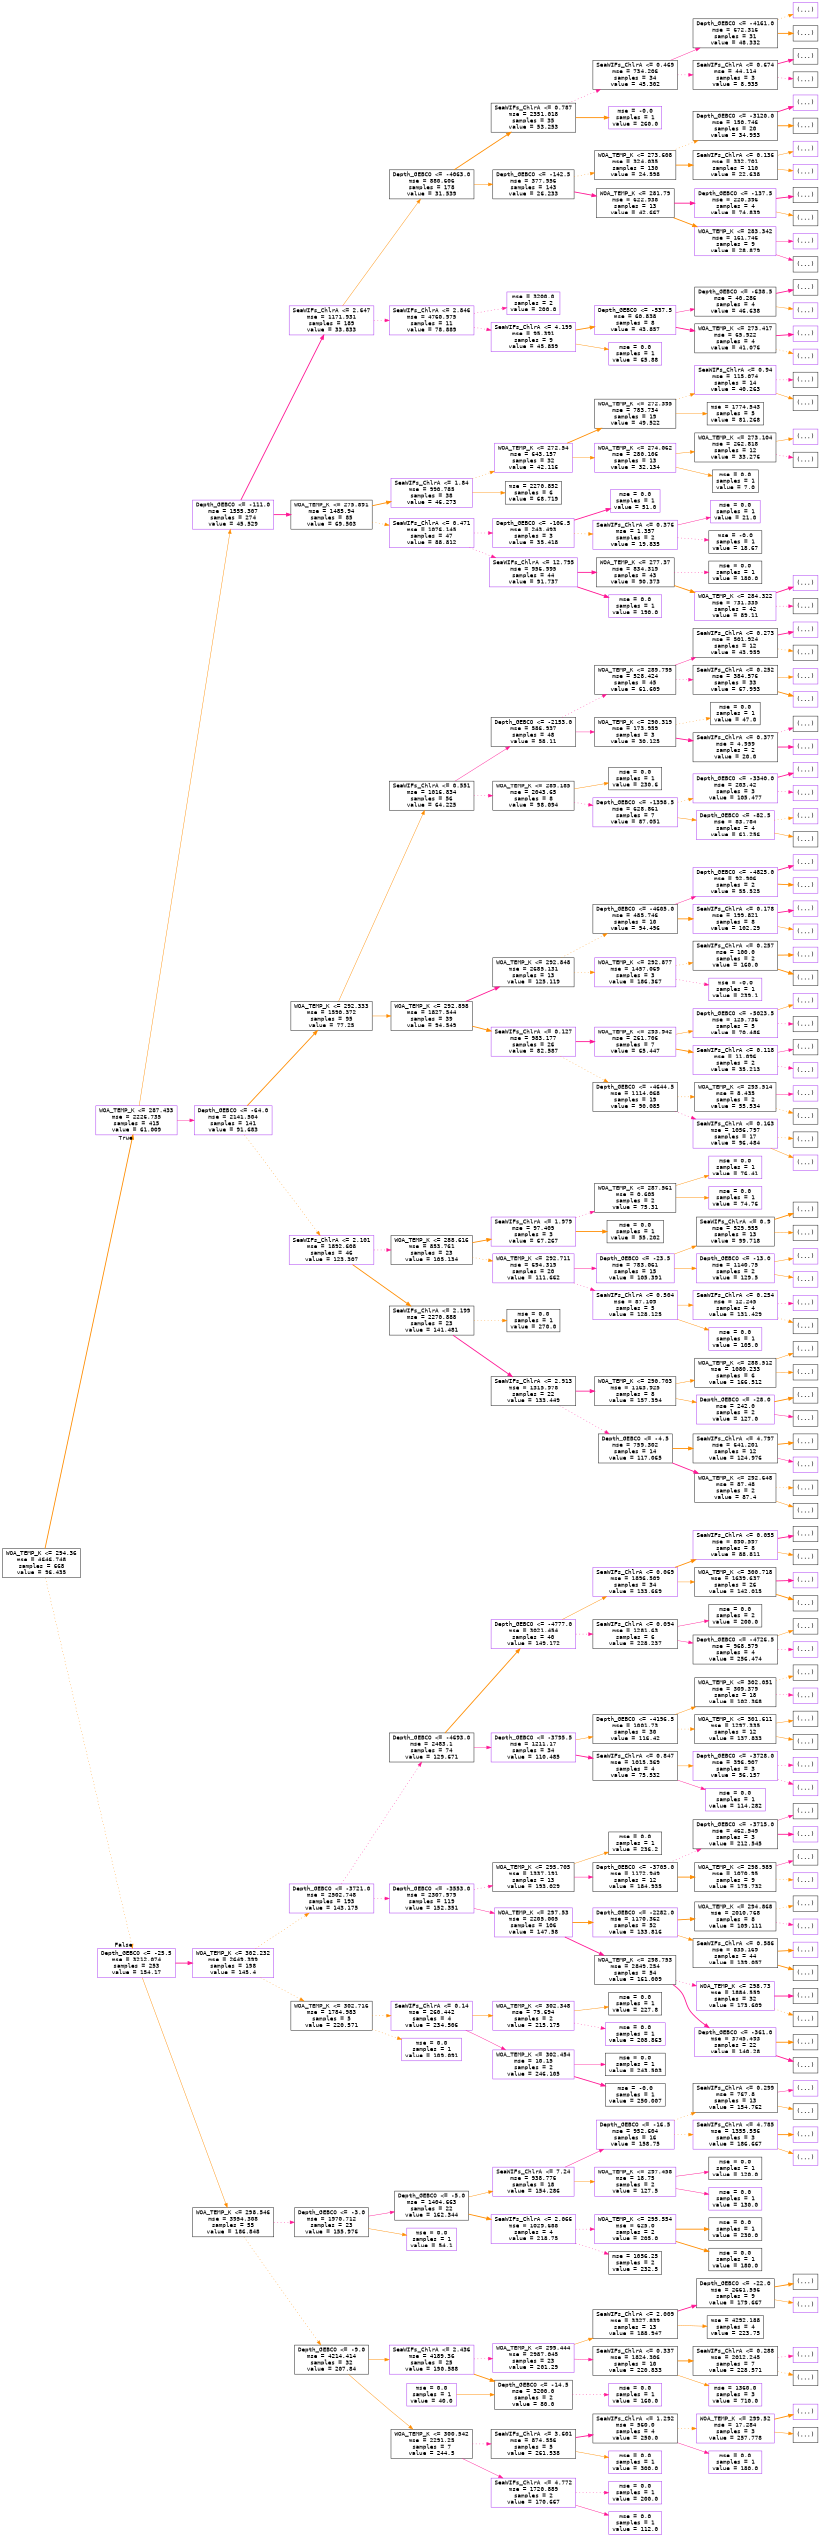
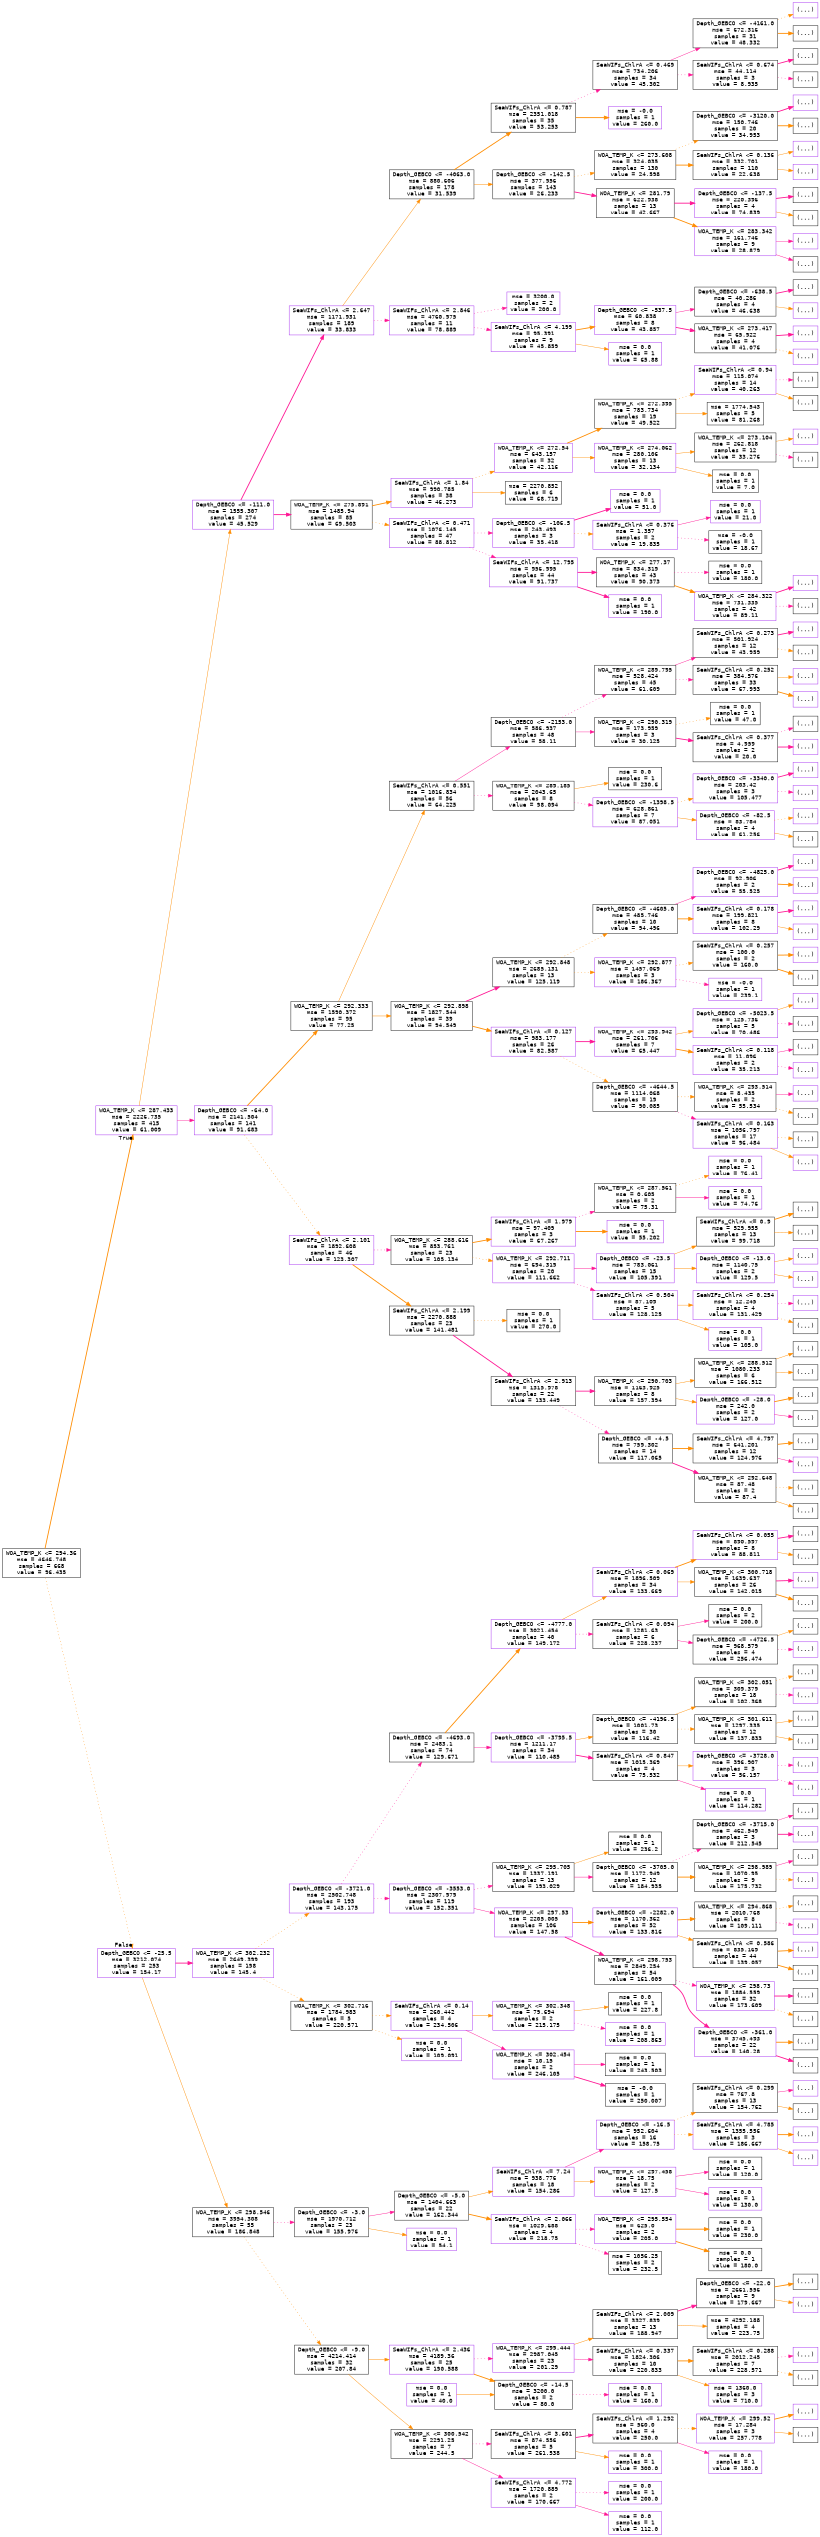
(690, 1181) -> (690, 1181)
(690, 1198) -> (690, 1198)
(635, 1232) -> (635, 1232)
